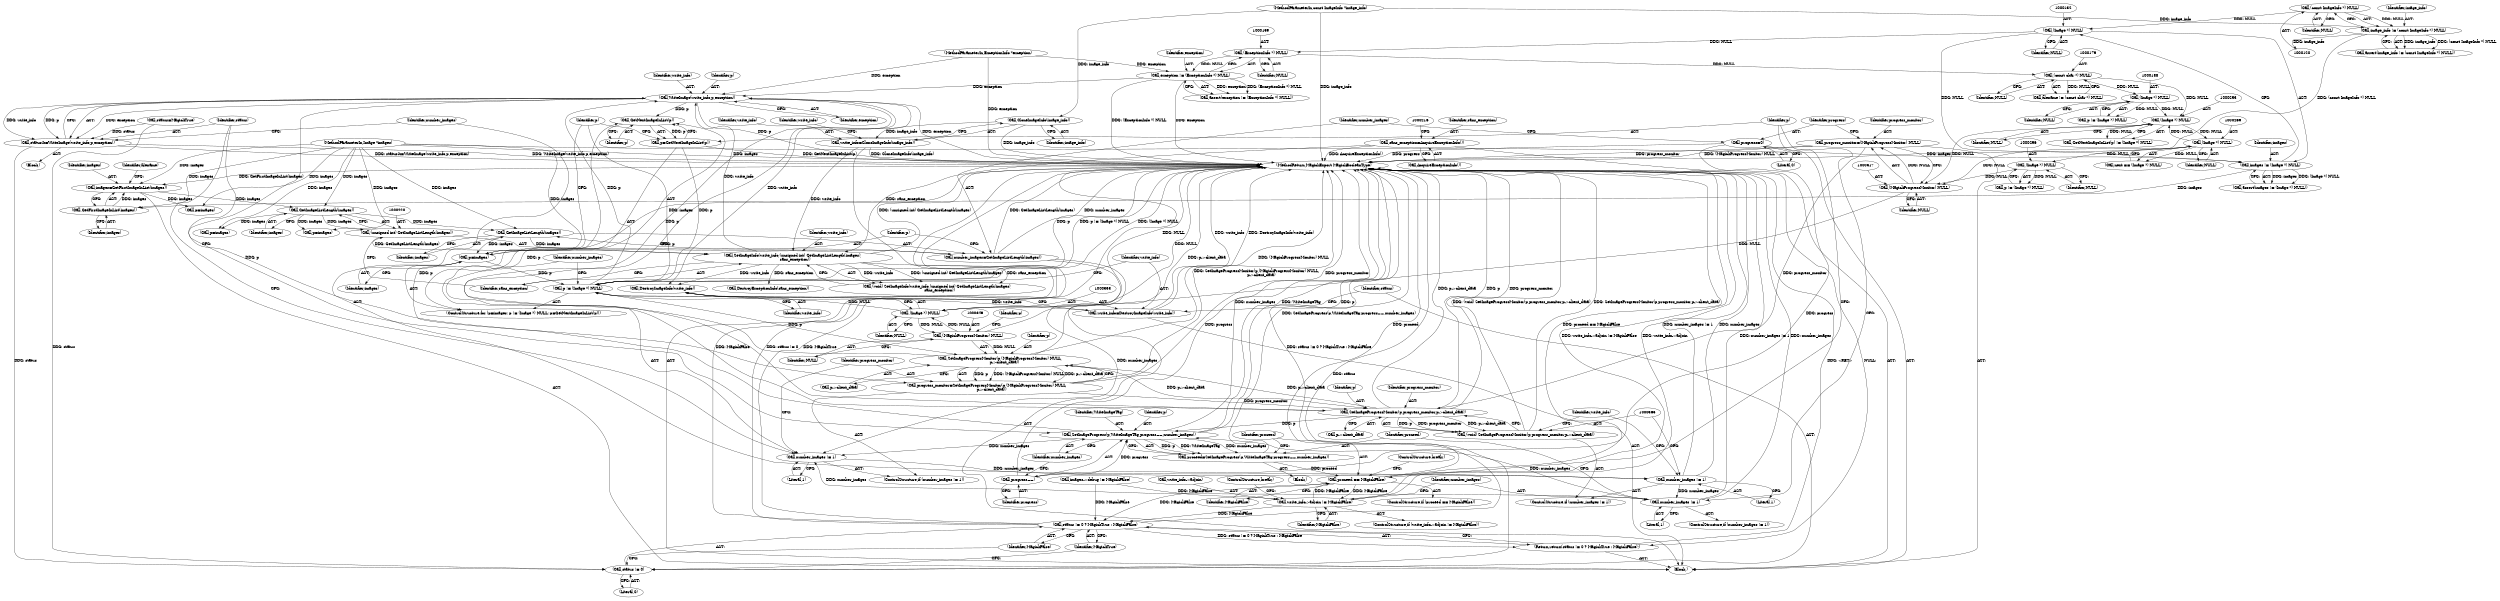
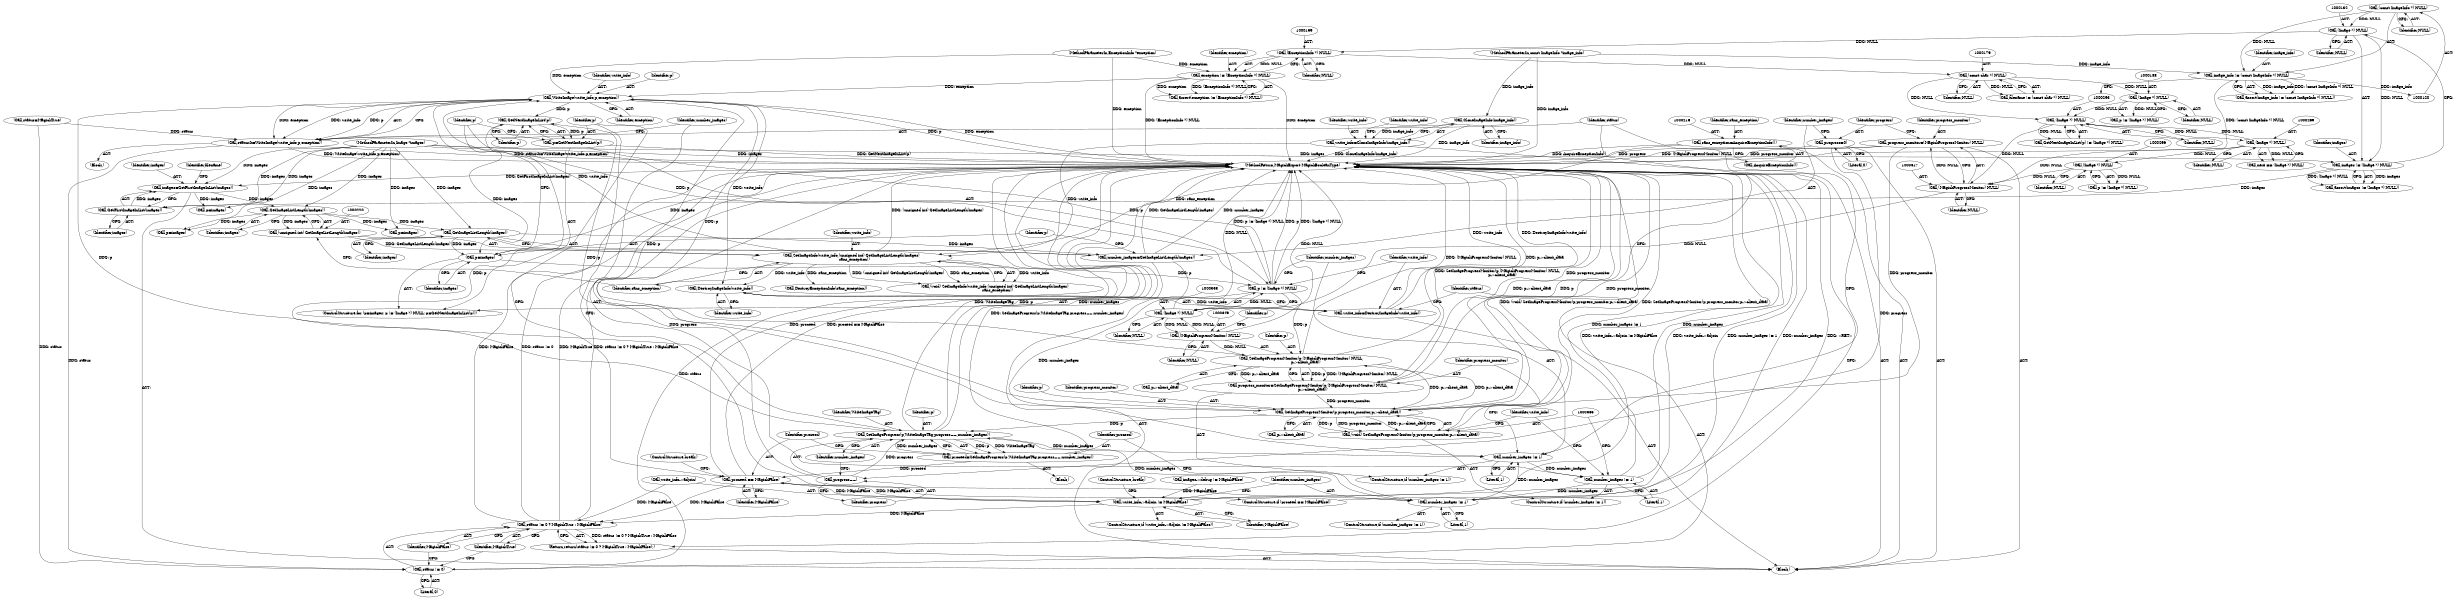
(2350, 23) -> (2151, 81)
(1426, 132) -> (1716, 132)
(1773, 252) -> (1825, 304)
(1871, 361) -> (1852, 361)
(1095, 501) -> (624, 504)
